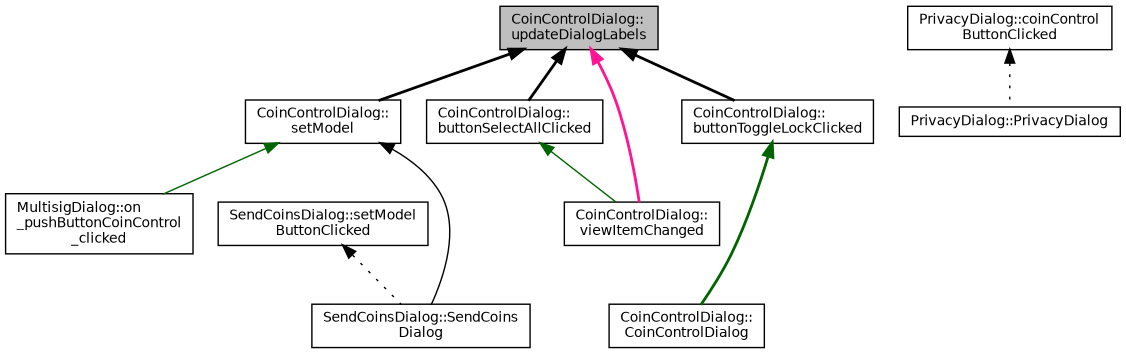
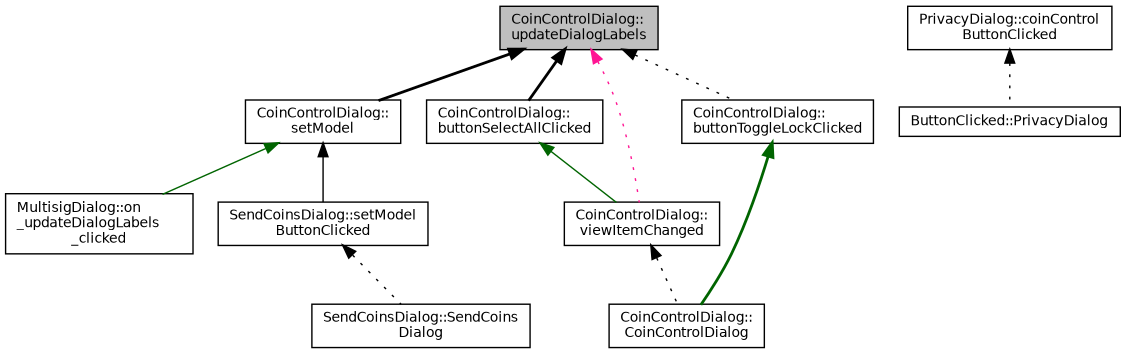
(685, 78) -> (685, 78)
(1010, 122) -> (1010, 122)
(625, 130) -> (625, 130)
(448, 217) -> (323, 179)
(99, 224) -> (99, 224)
none -> (667, 281)
